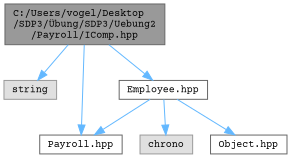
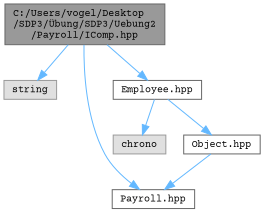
(127, 114) -> (192, 169)
